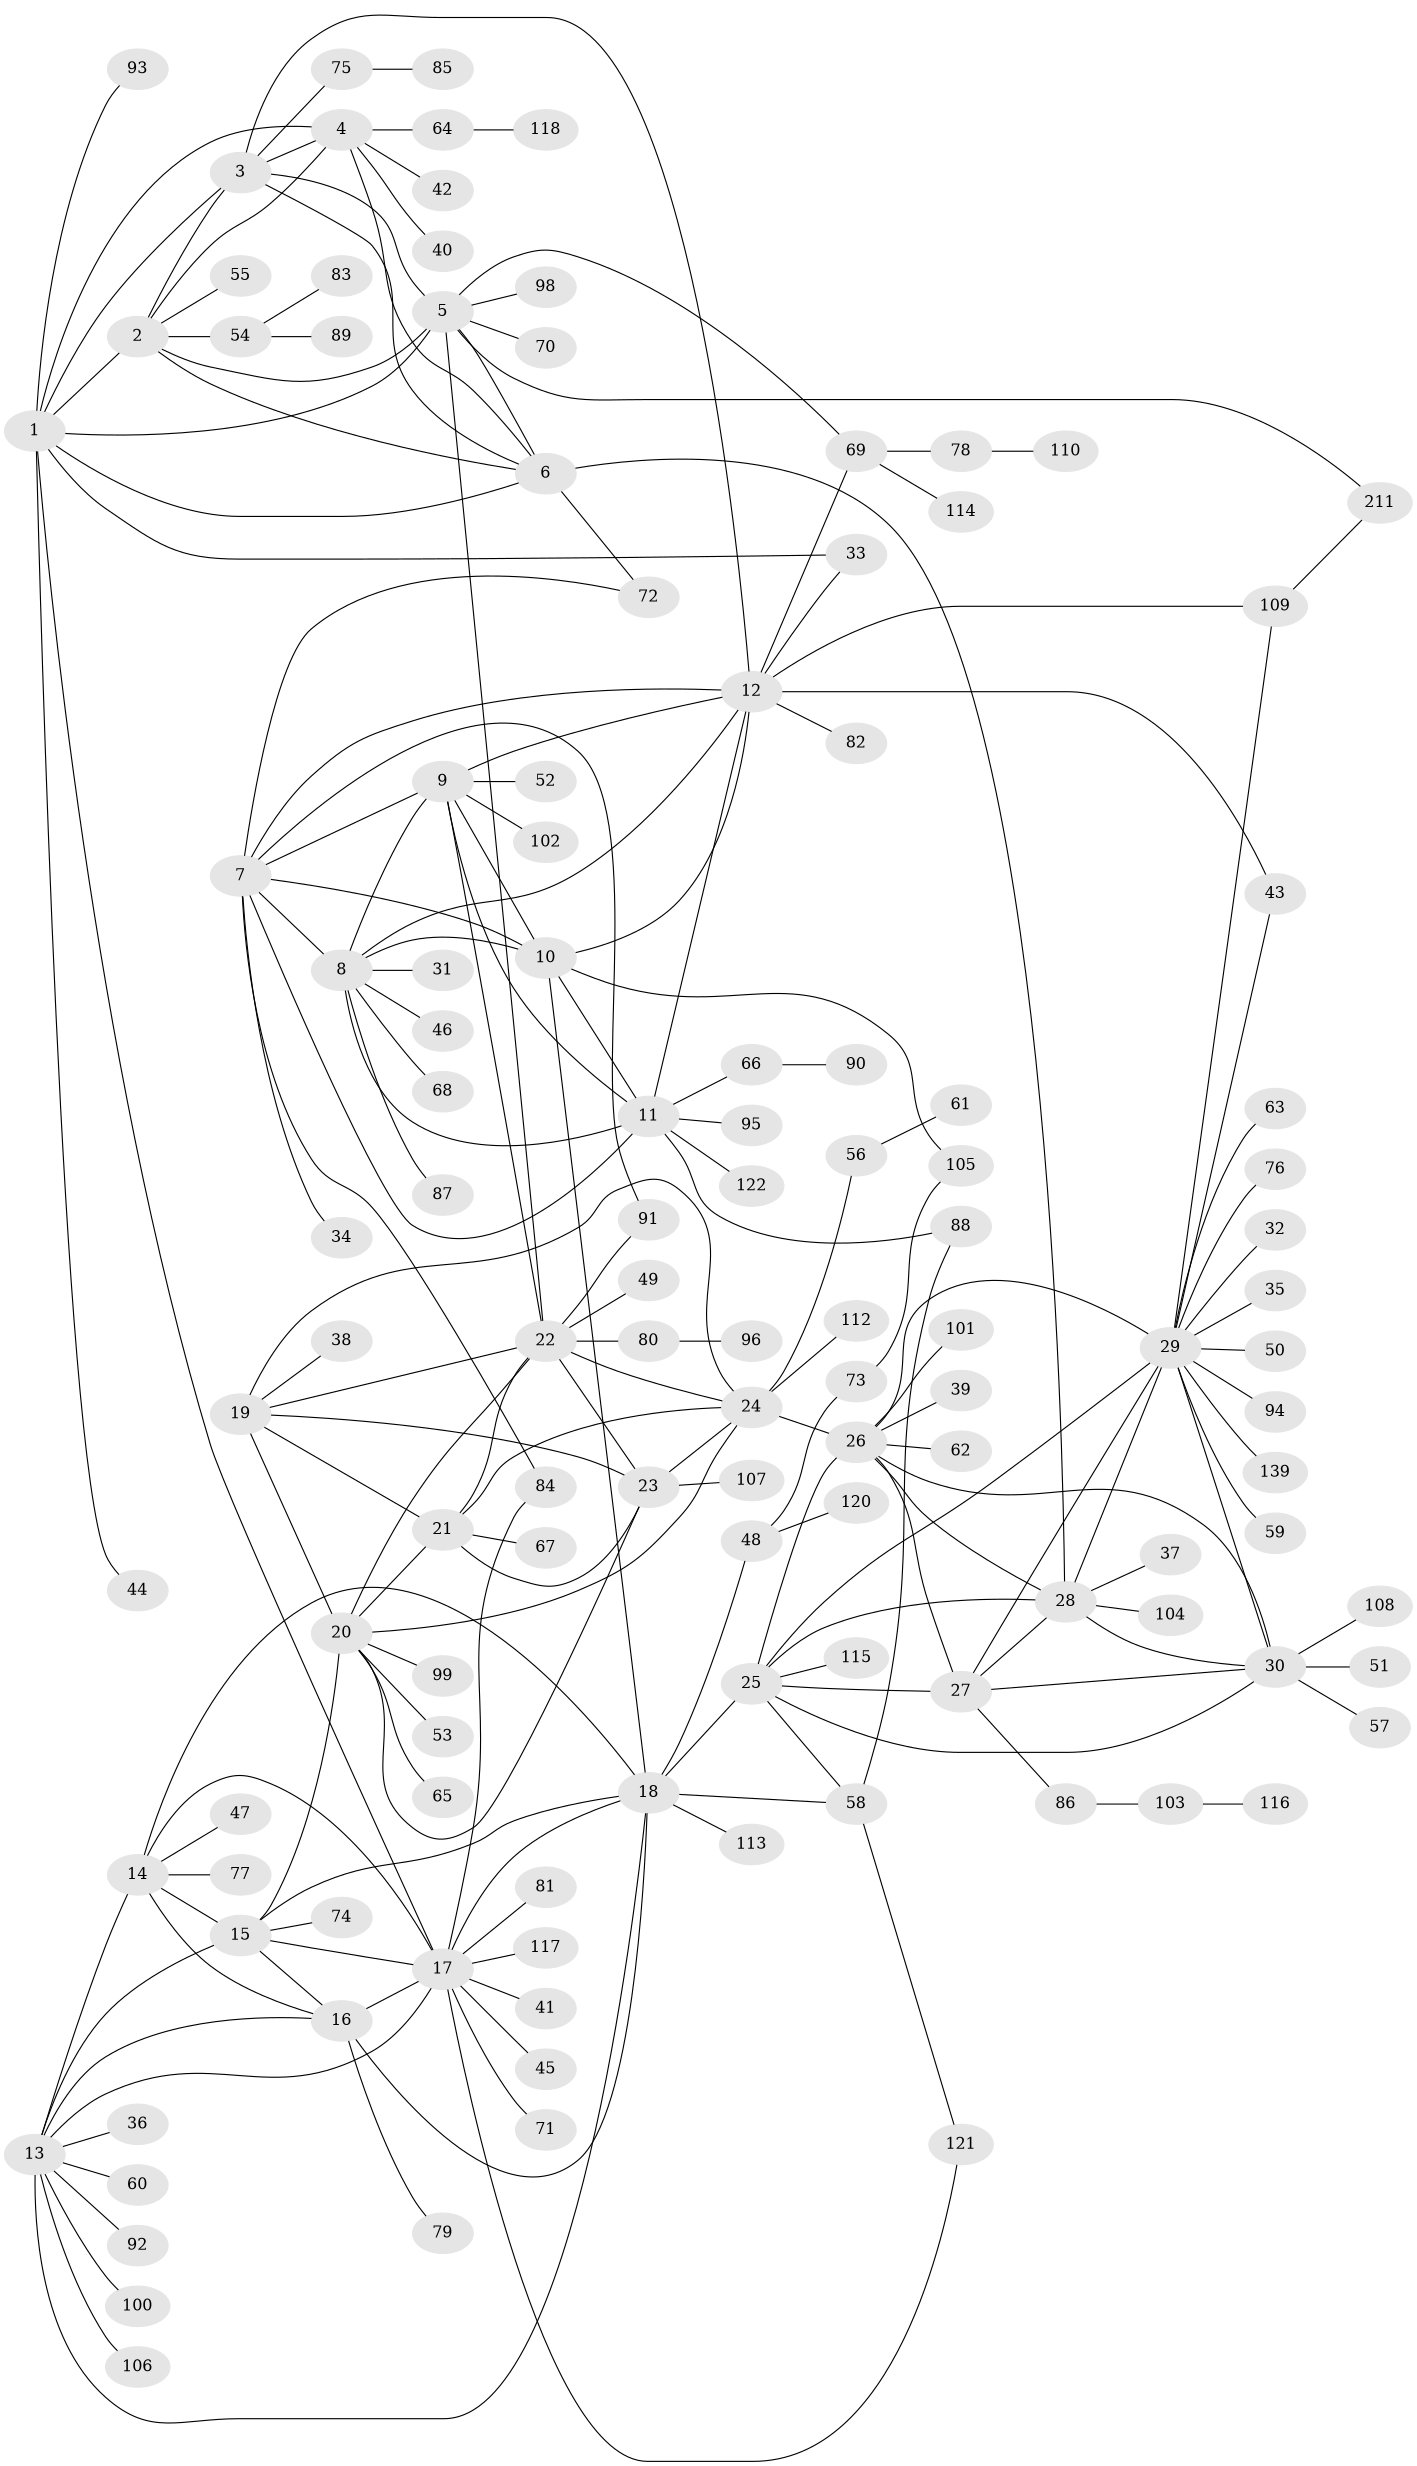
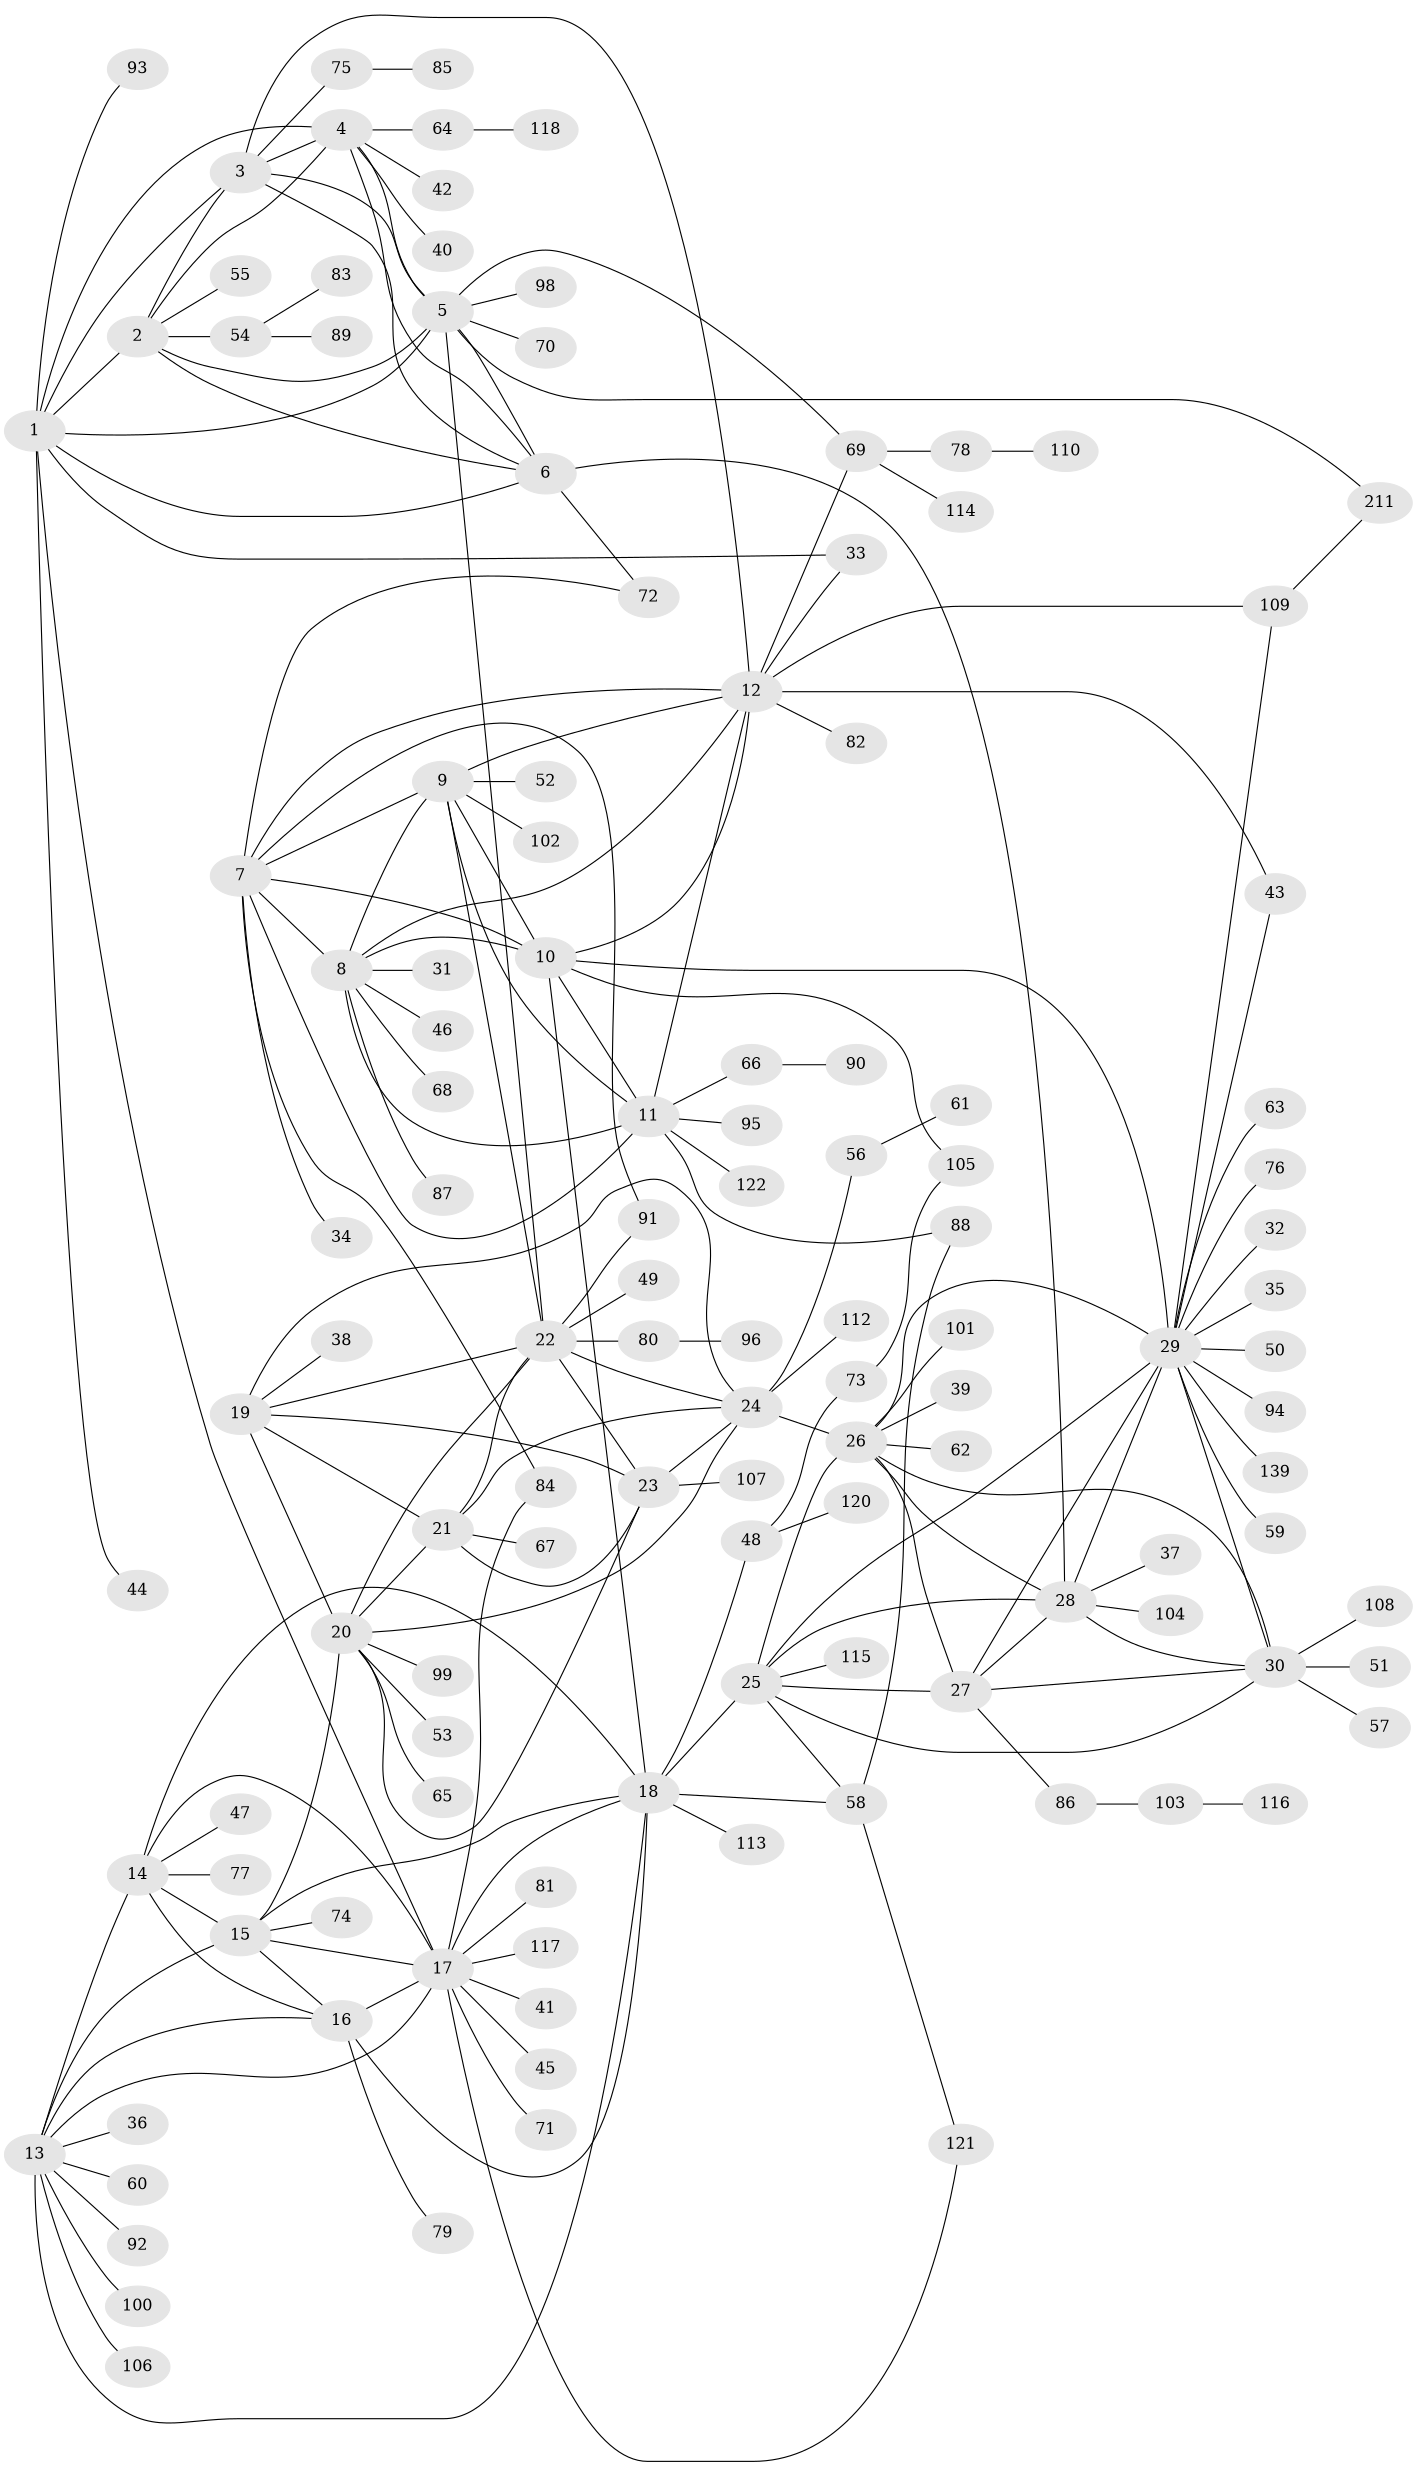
none -> (390, 218)
none -> (992, 977)
